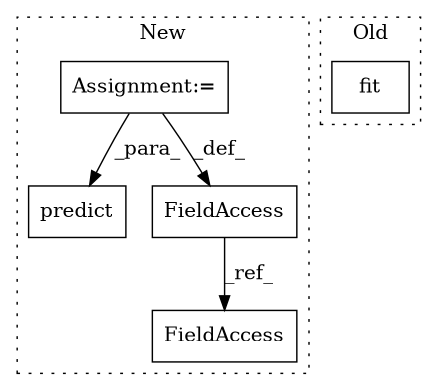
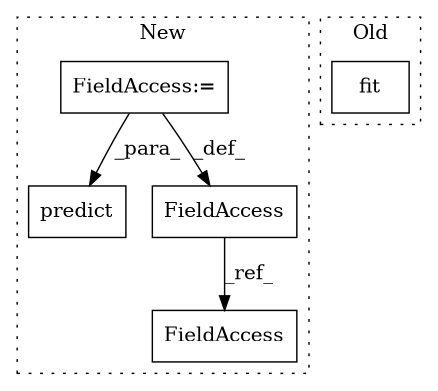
(144, 87) -> (144, 87)
